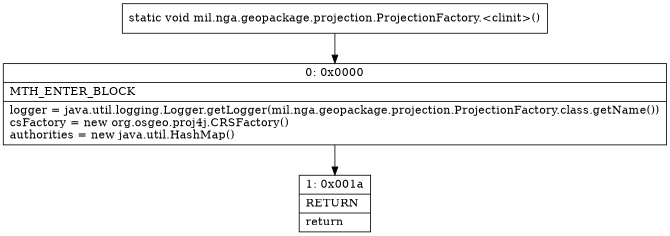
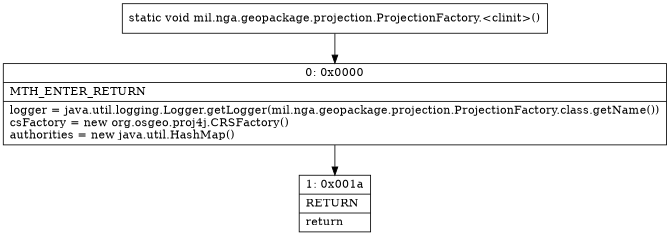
(73, 92) -> (78, 92)
